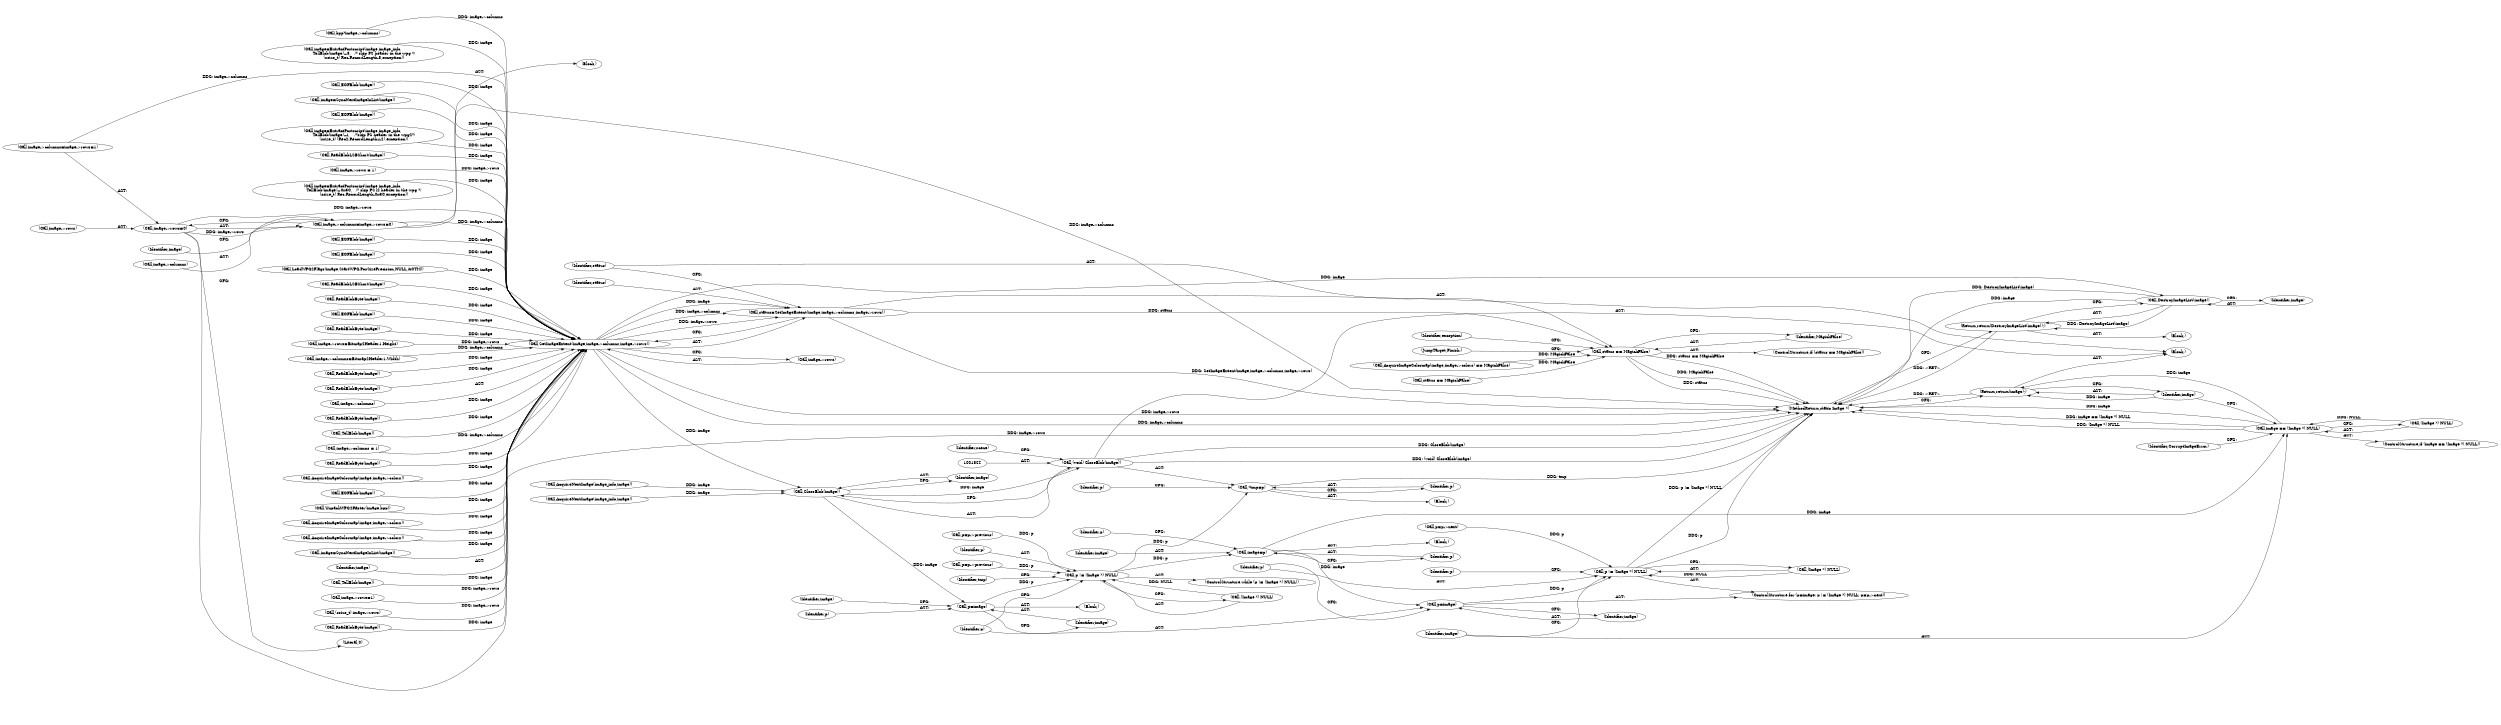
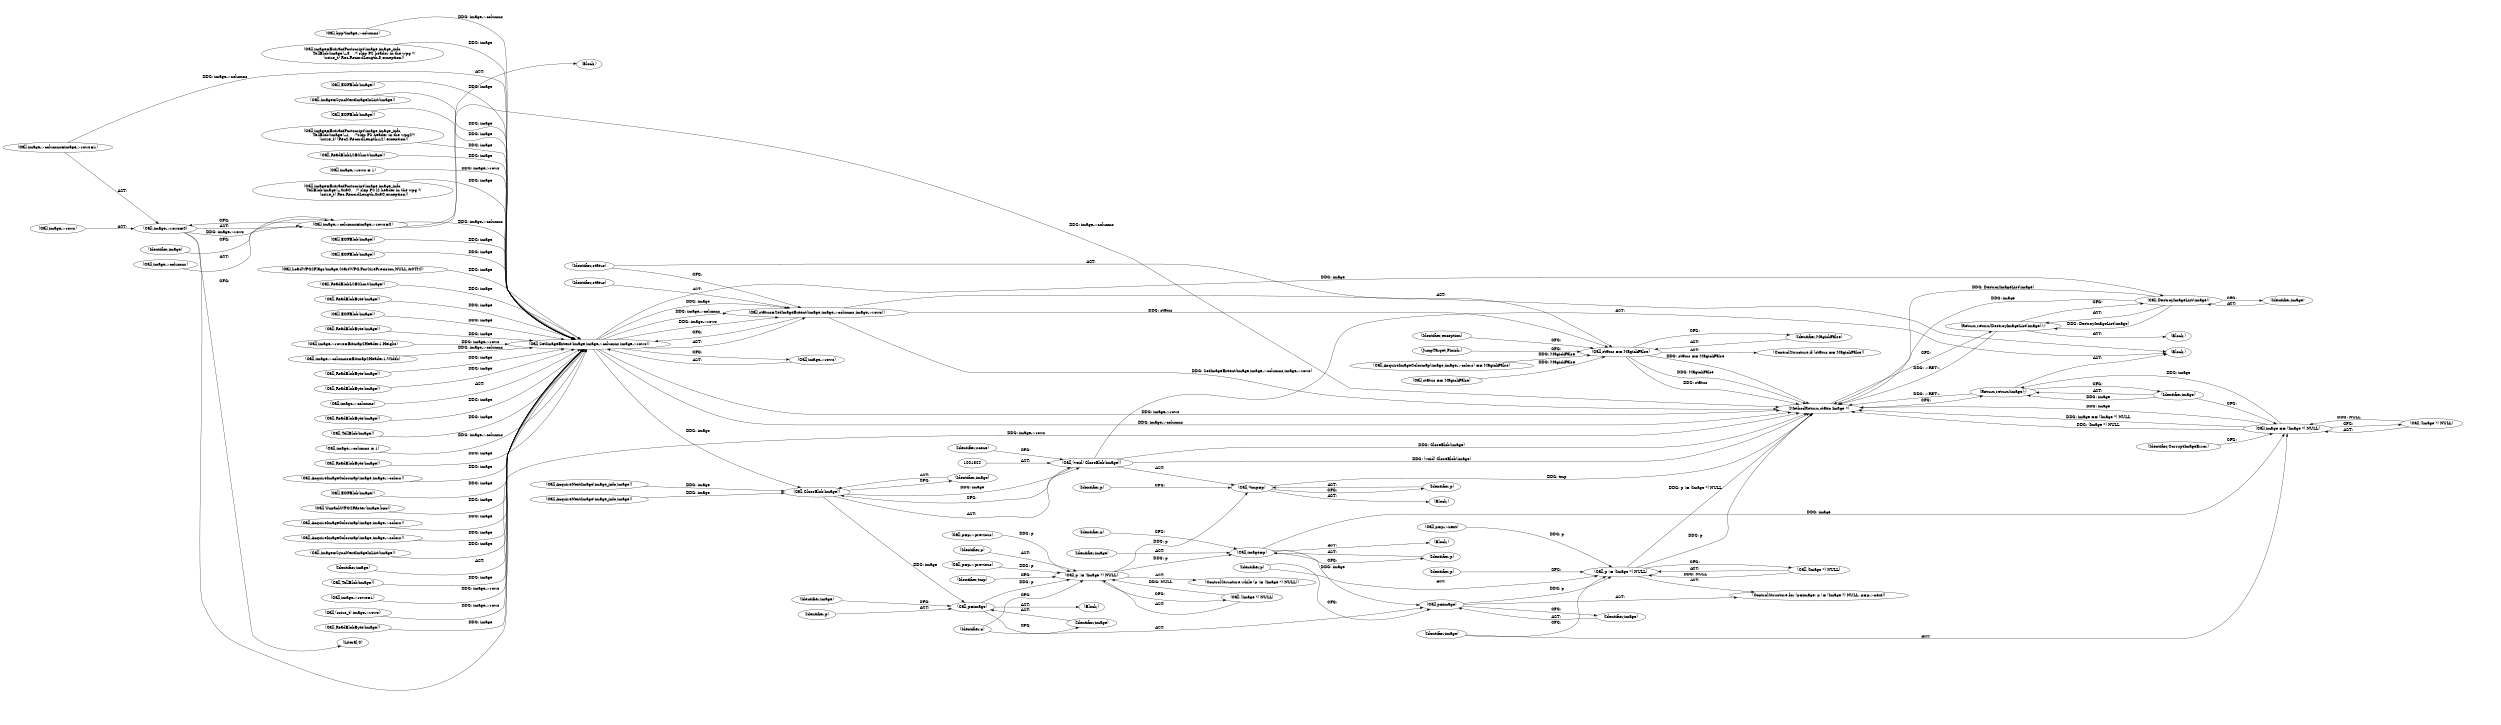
(417, 210) -> none
(2432, 445) -> none
